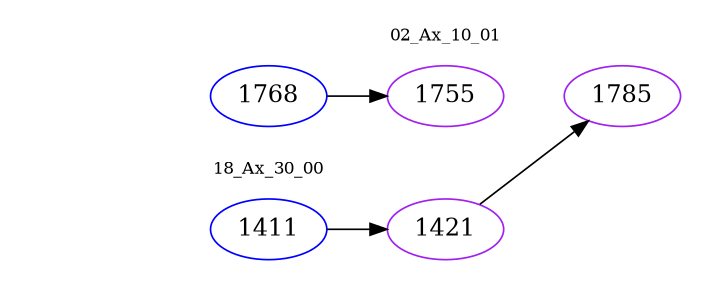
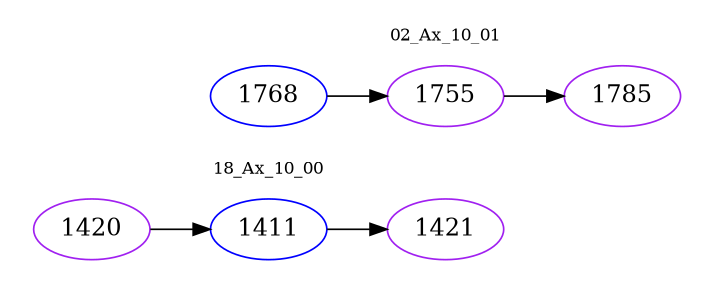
(529, 166) -> (525, 96)
(269, 169) -> (269, 169)
none -> (92, 229)
